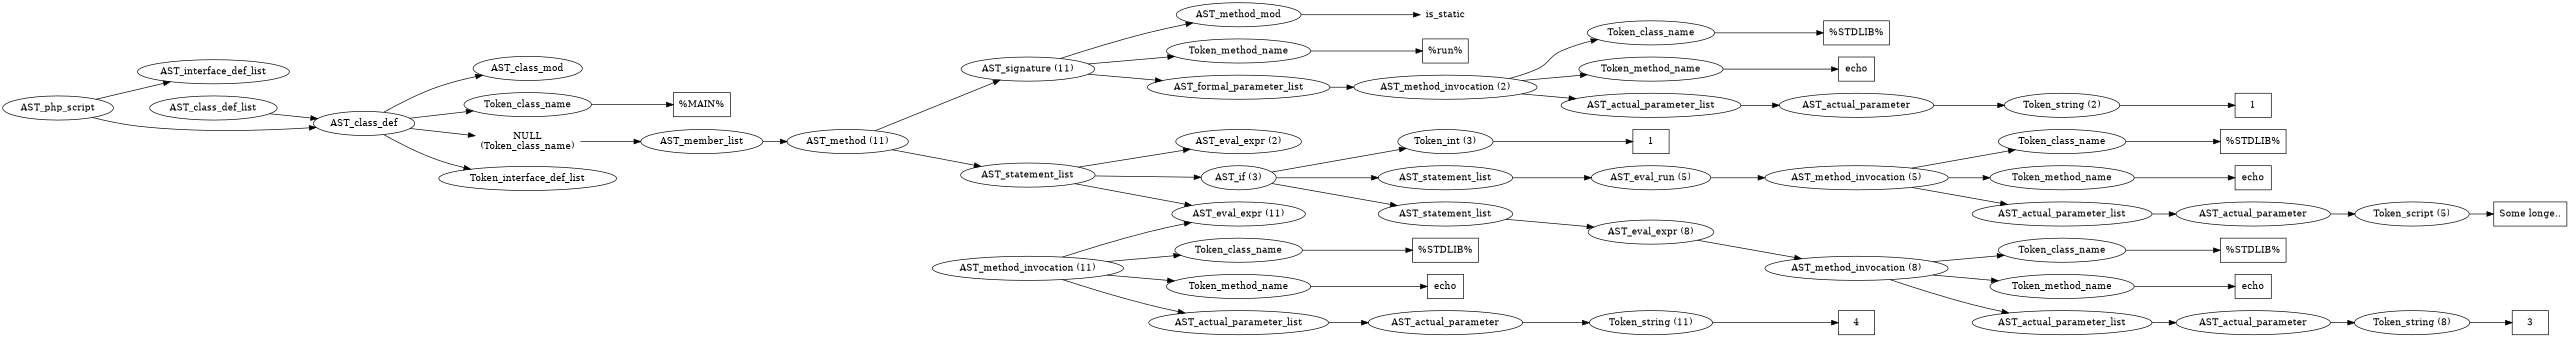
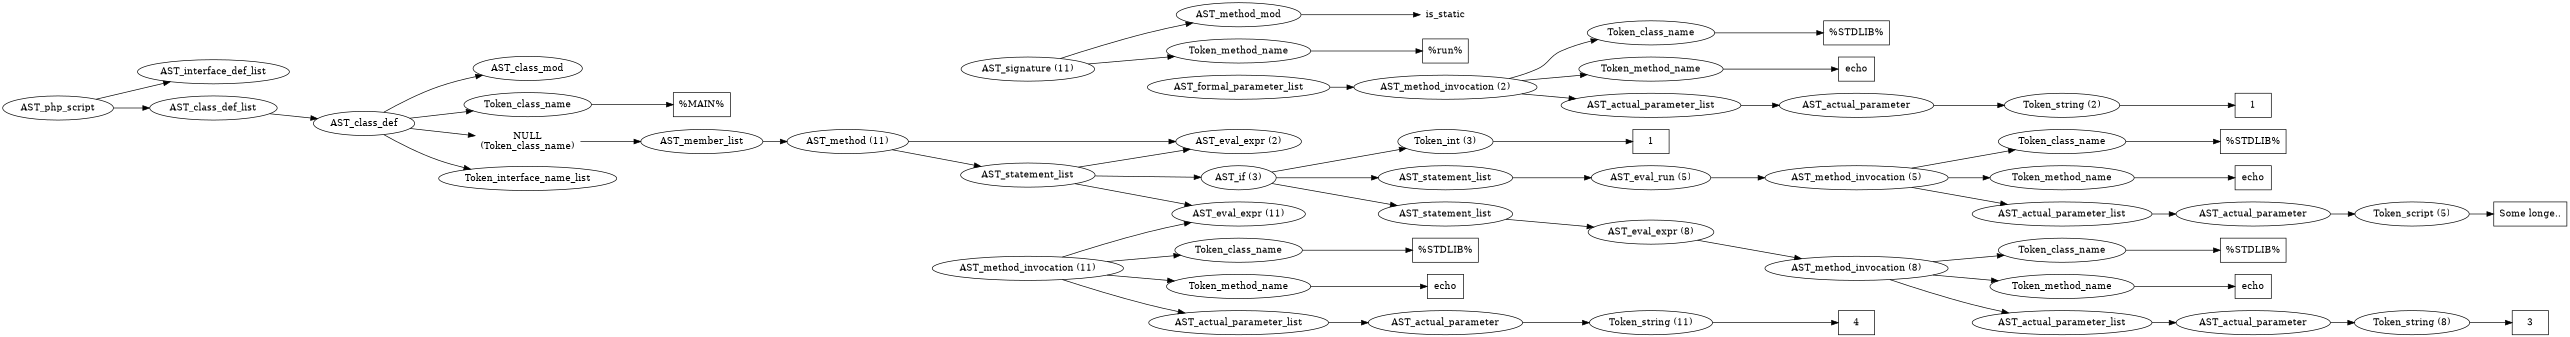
(1122, 77) -> none
(934, 107) -> (1039, 142)
(200, 130) -> (128, 108)
(528, 178) -> (528, 178)
